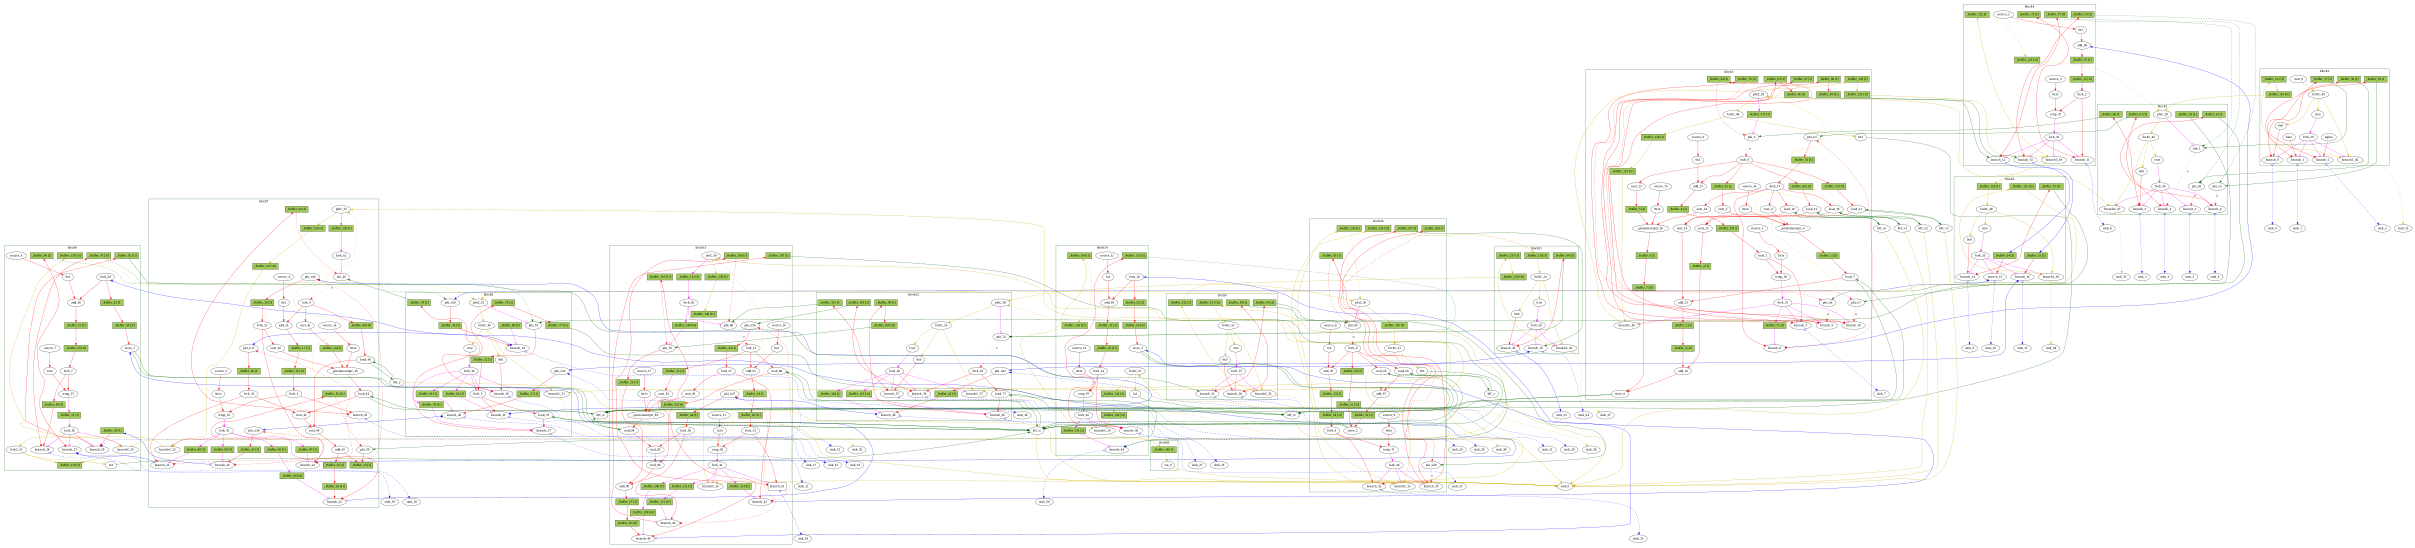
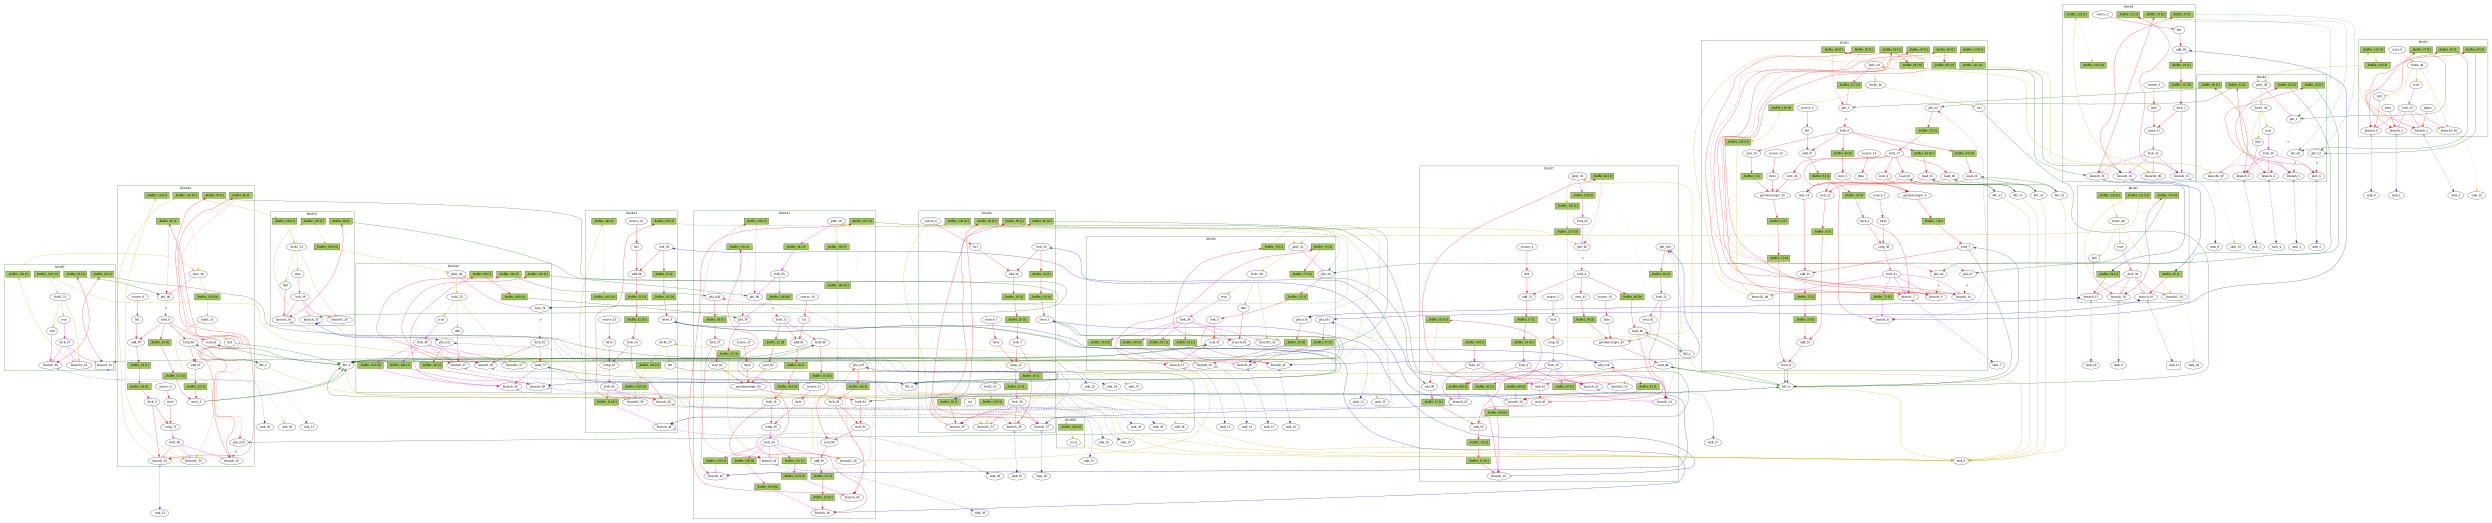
none -> (2237, 136)
(2041, 148) -> (2143, 162)
(2215, 209) -> (2316, 176)
(275, 284) -> (1132, 228)
(382, 290) -> (1423, 228)
(318, 336) -> (1582, 307)
(1001, 337) -> (540, 308)
(249, 348) -> none
(2022, 348) -> (2174, 365)
(1546, 375) -> (568, 354)
none -> (1563, 379)
(473, 382) -> (1162, 332)
(616, 393) -> (702, 354)
(1207, 394) -> (105, 365)
(258, 400) -> (1482, 378)
(1458, 413) -> (263, 382)
(599, 425) -> (1323, 395)
(642, 430) -> (735, 437)
(1501, 450) -> (1179, 427)
(350, 457) -> (1455, 414)
(95, 459) -> (989, 413)
